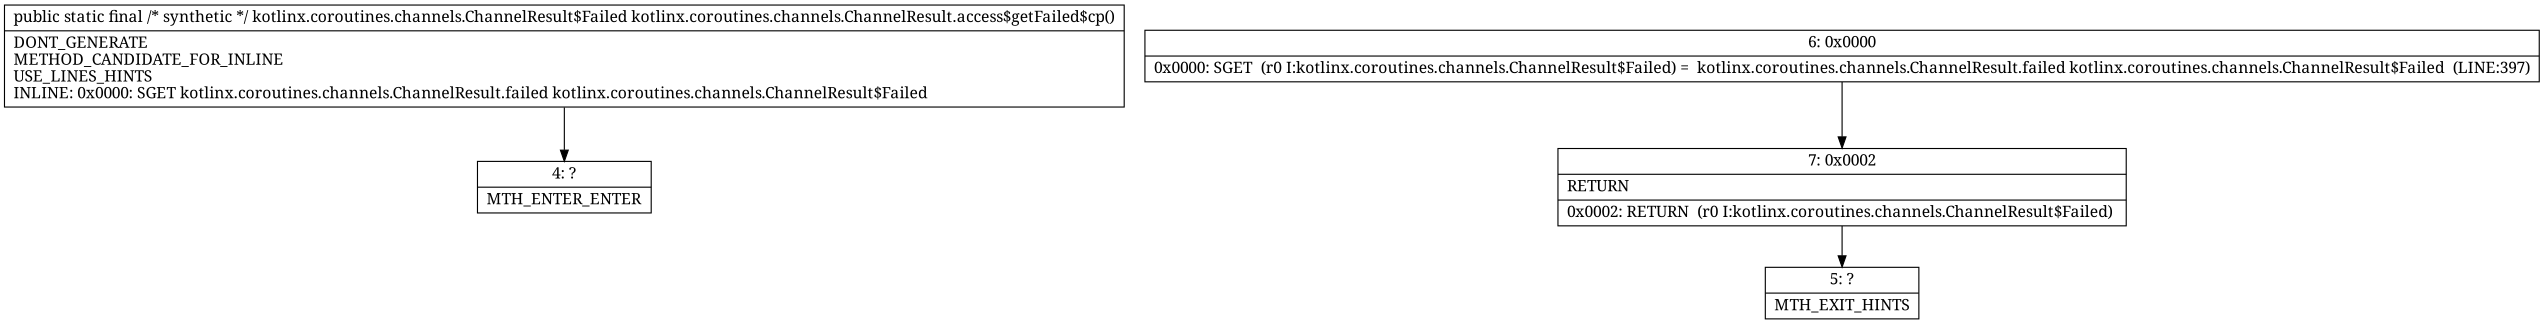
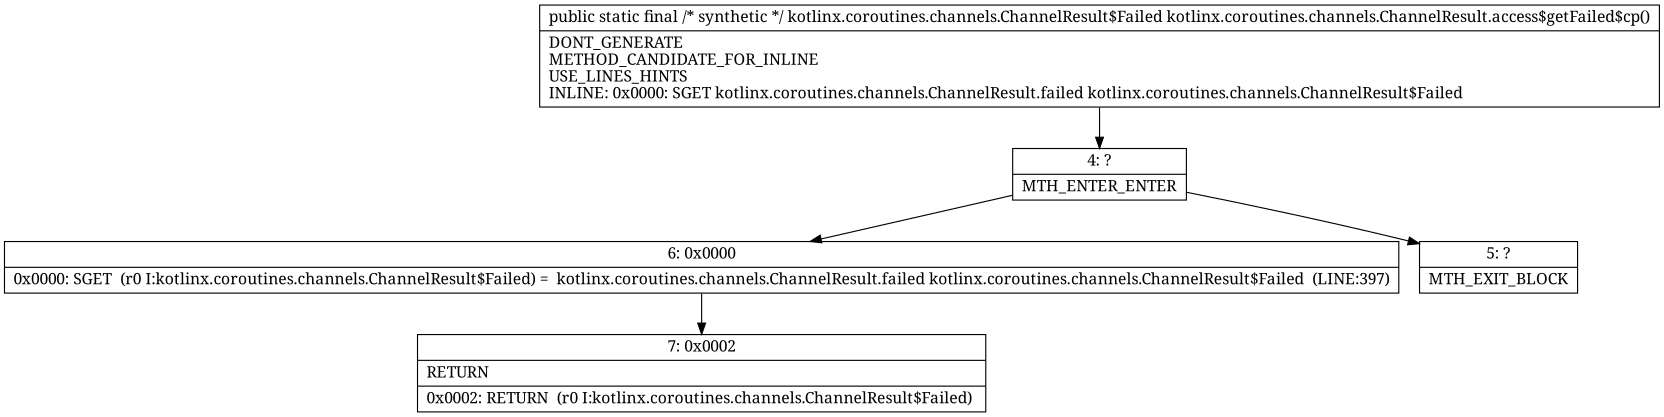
none -> (917, 217)
(1842, 241) -> (1298, 215)
(1842, 305) -> (1499, 280)
